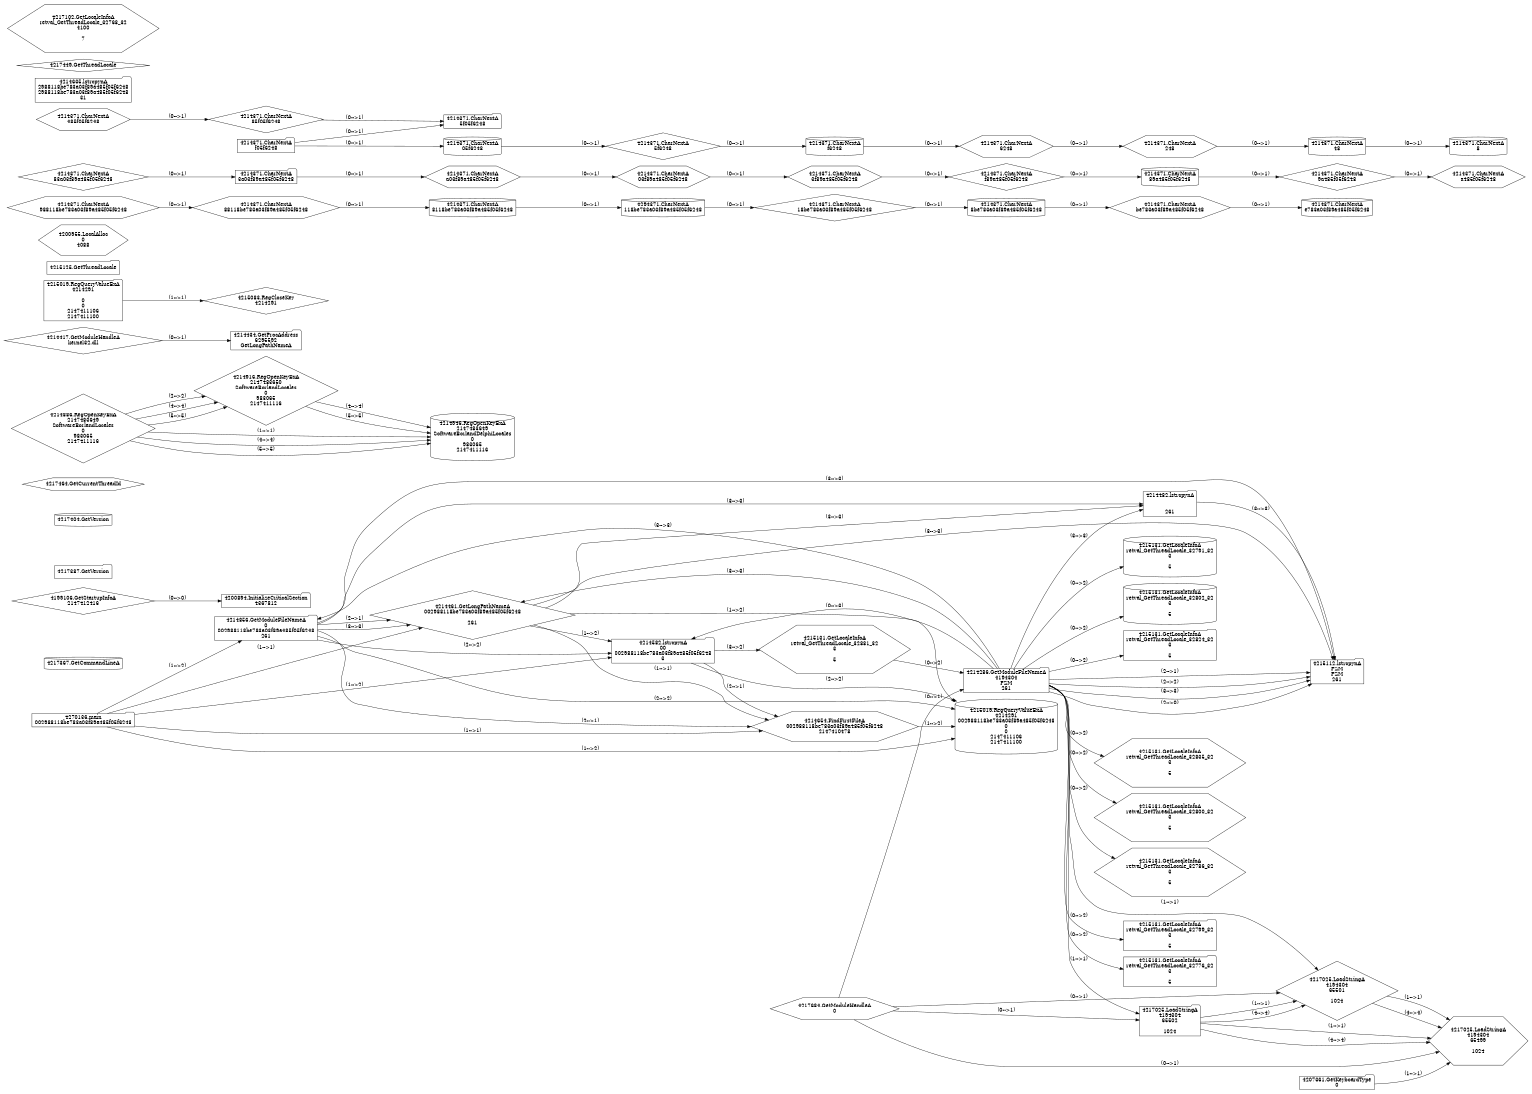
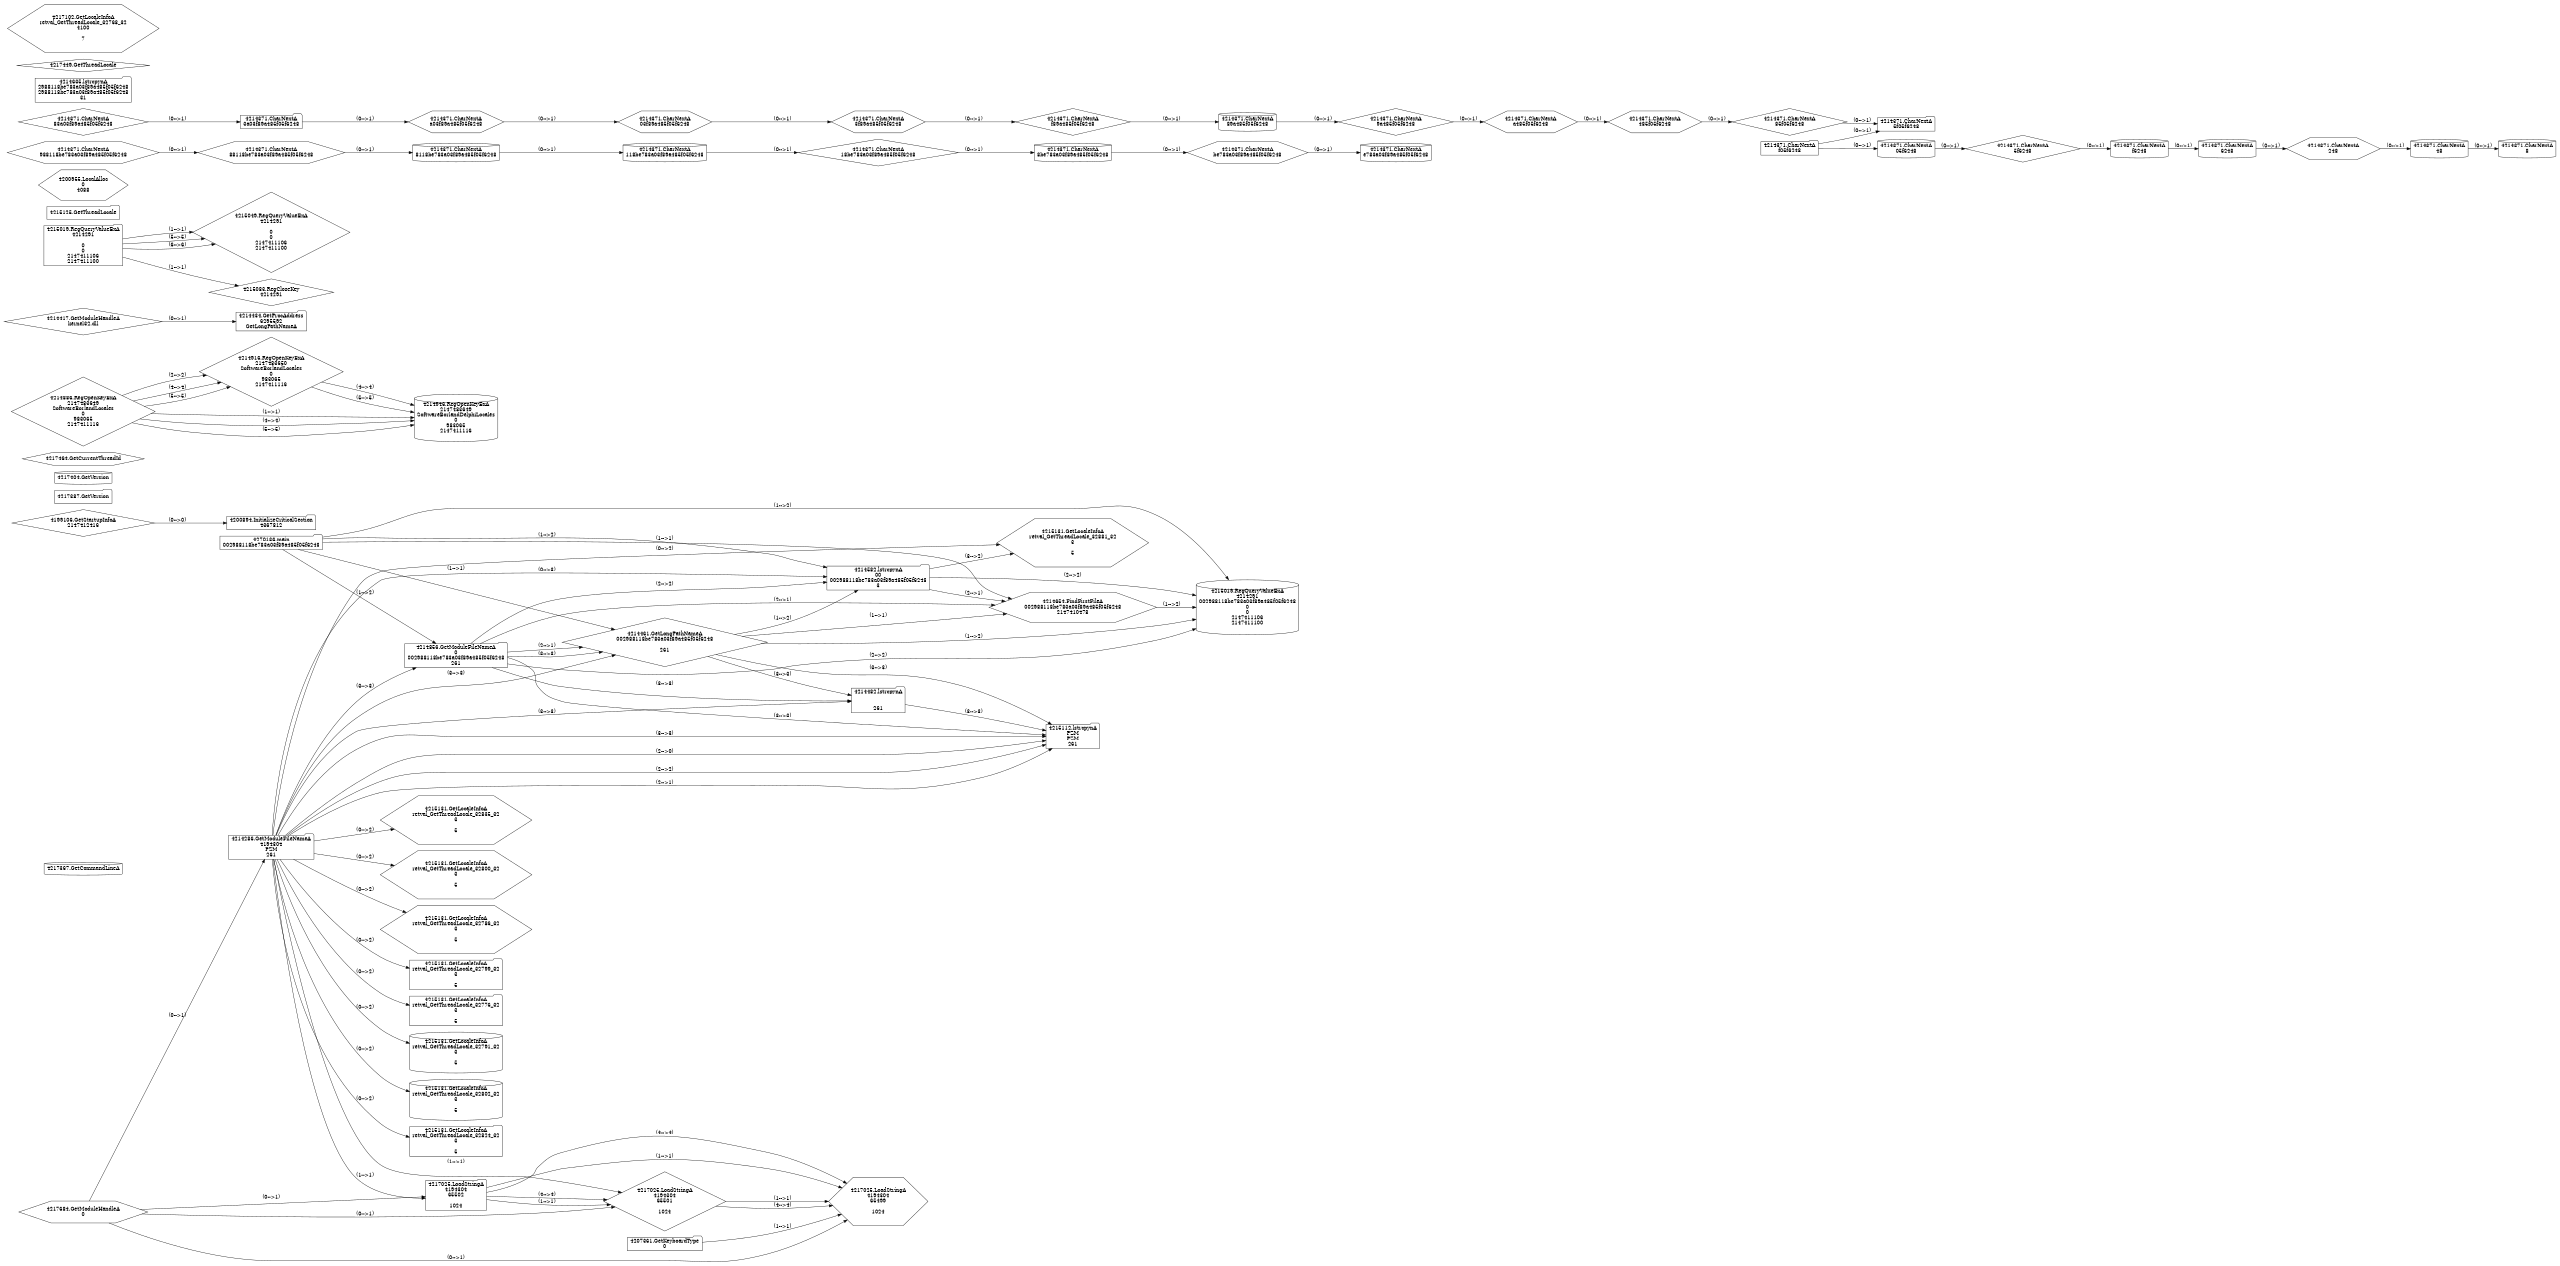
none -> (1591, 122)
(1006, 146) -> (2227, 149)
(663, 208) -> (665, 153)
none -> (271, 232)
(927, 666) -> (542, 560)
